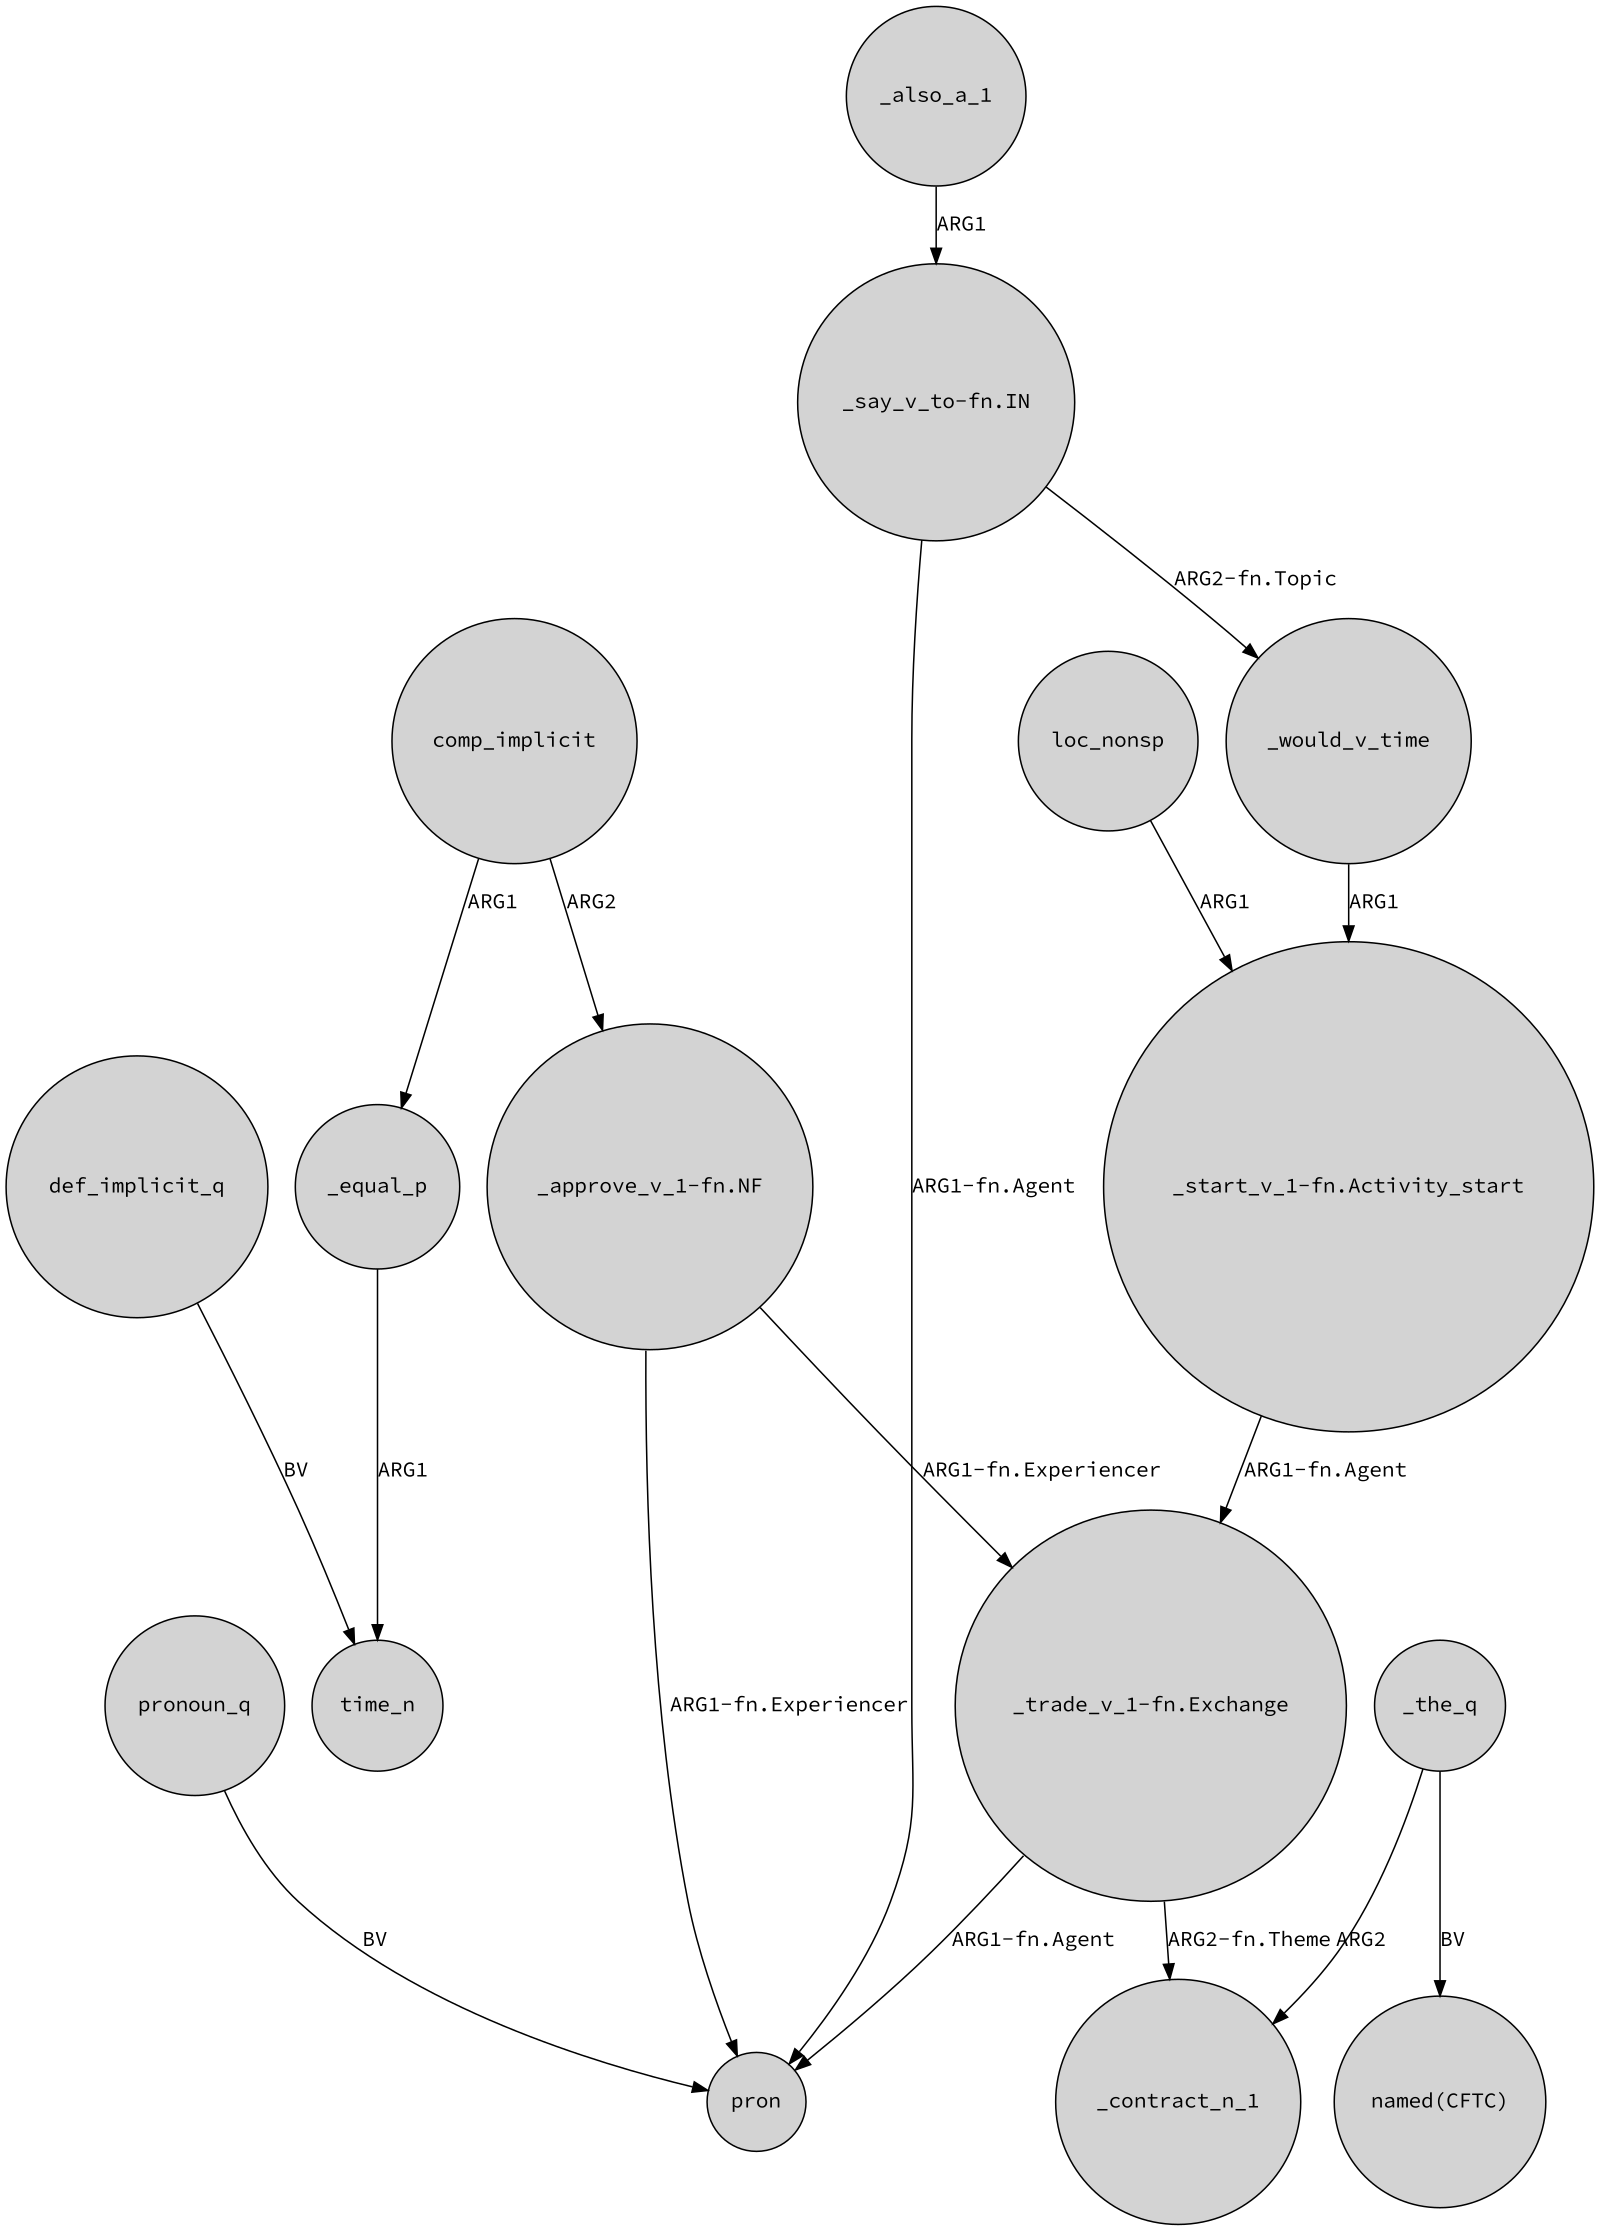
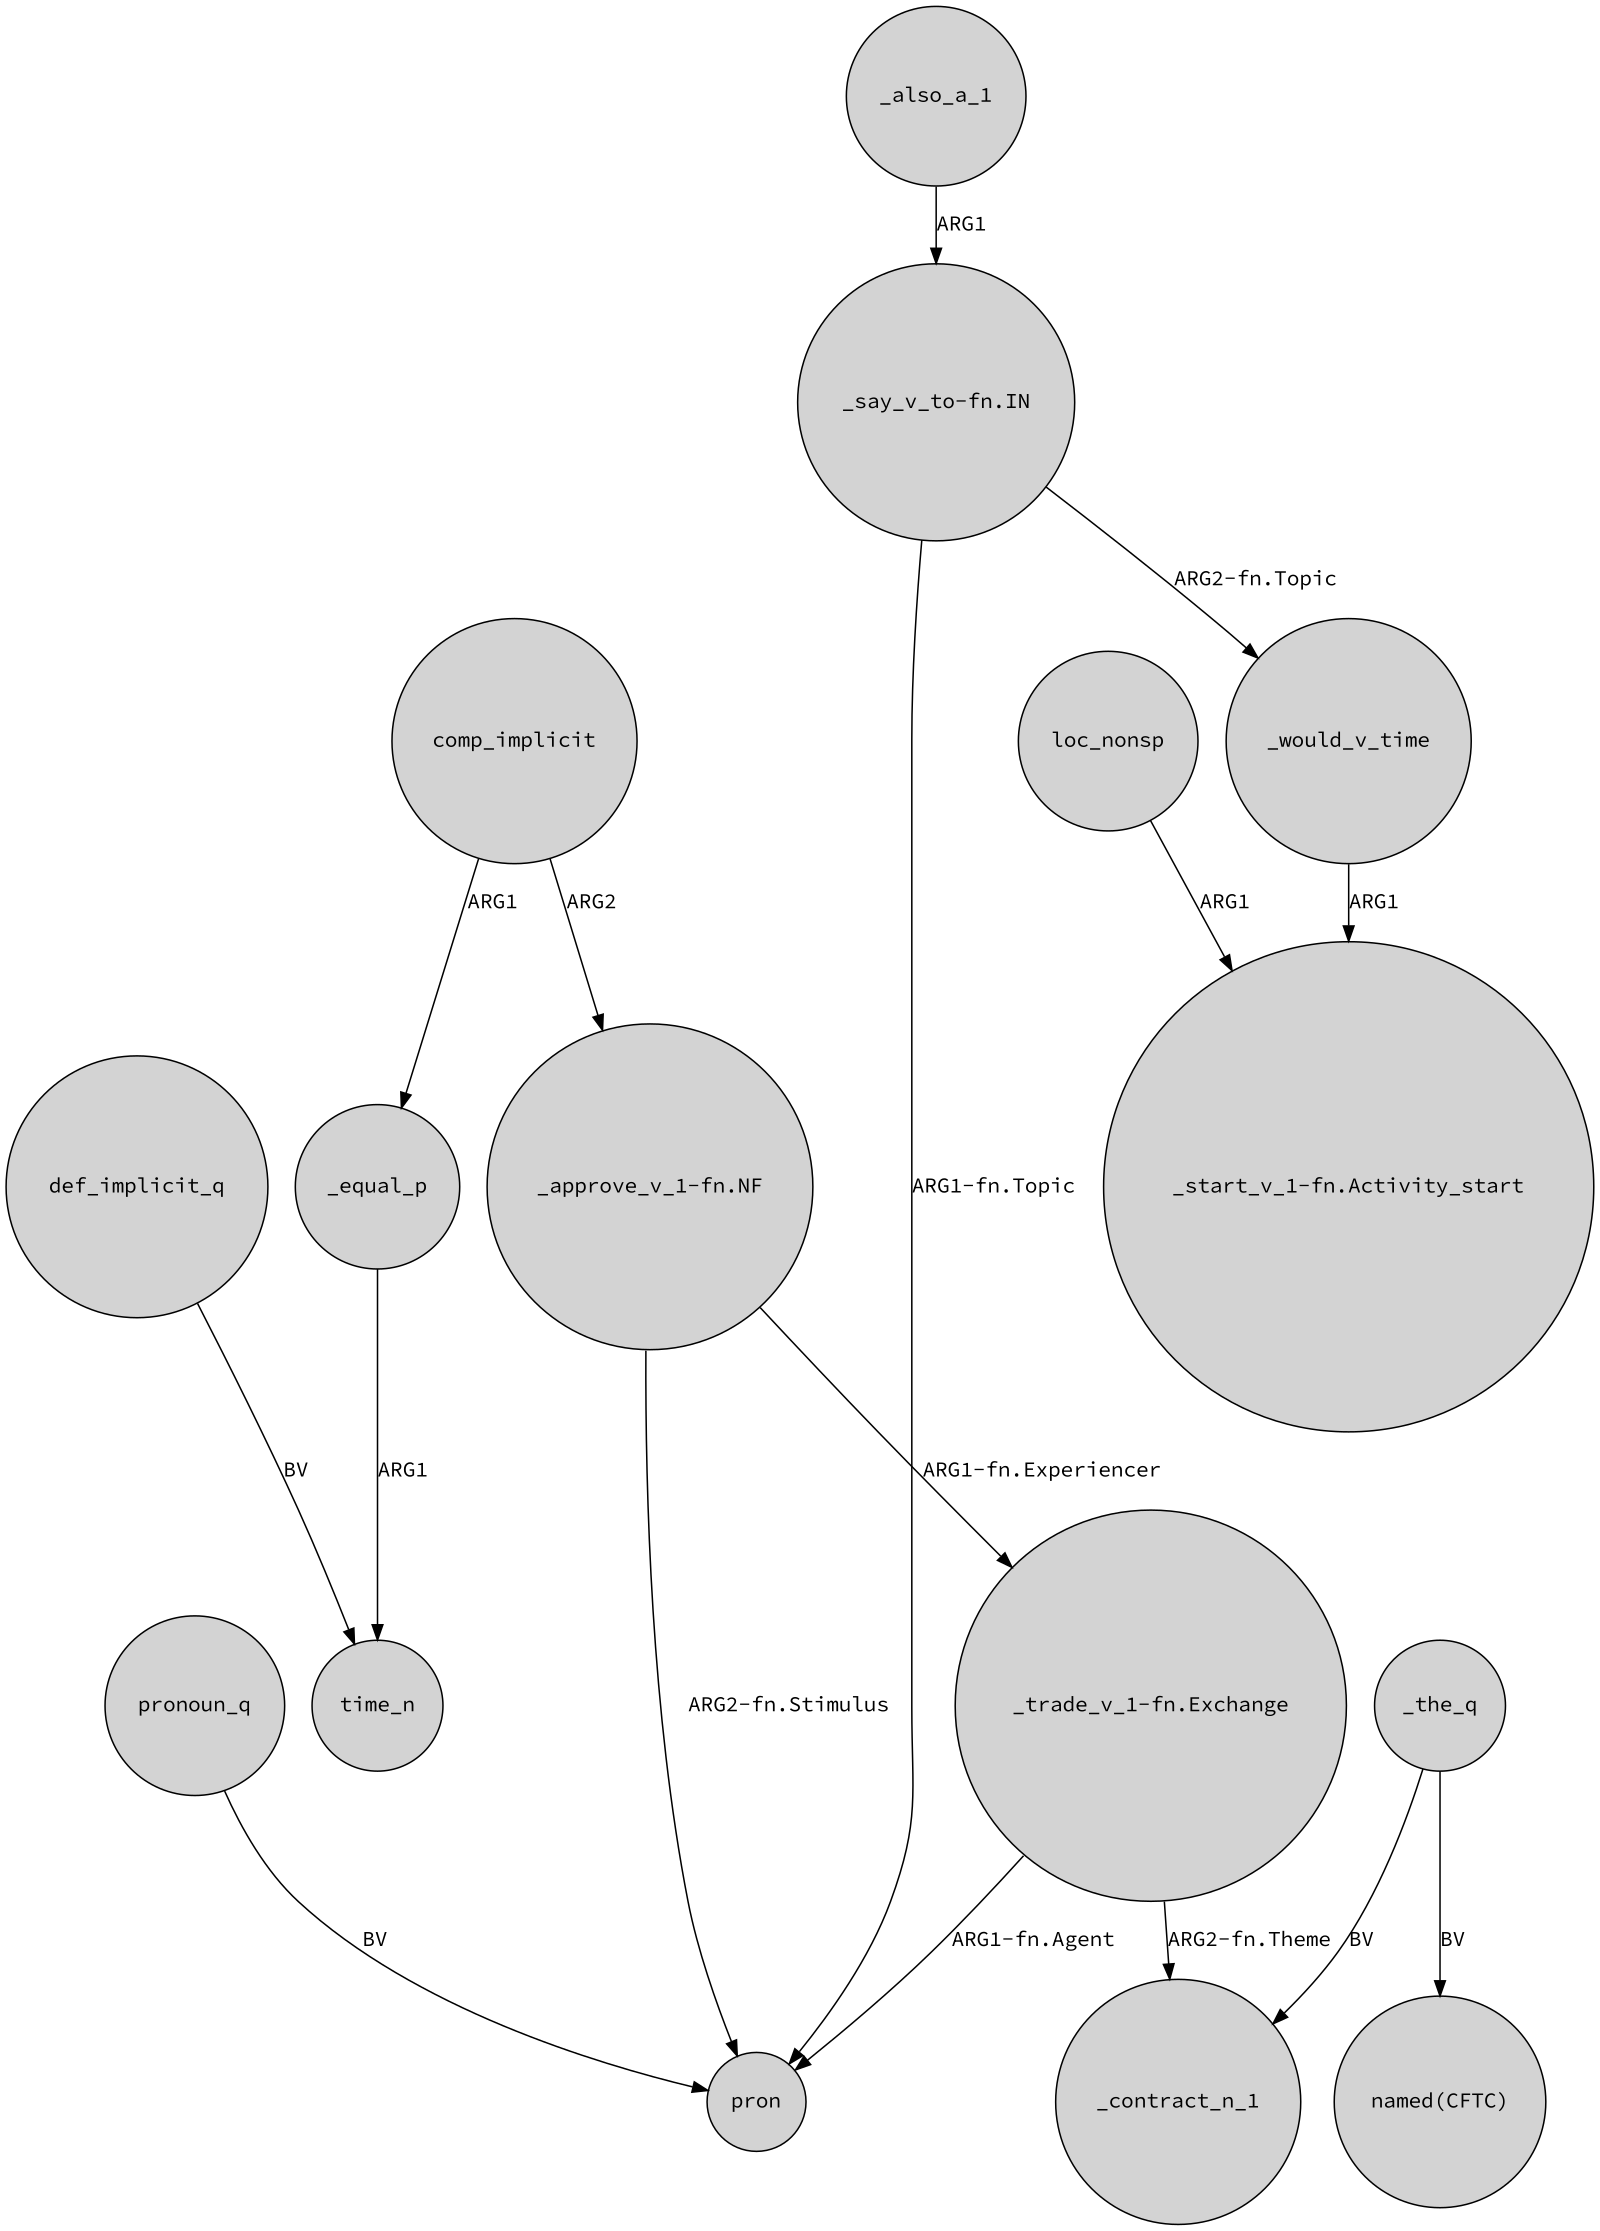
(994, 1187) -> (994, 1187)
(1244, 1462) -> none
(789, 1706) -> (789, 1706)
(1362, 1940) -> (1362, 1940)
